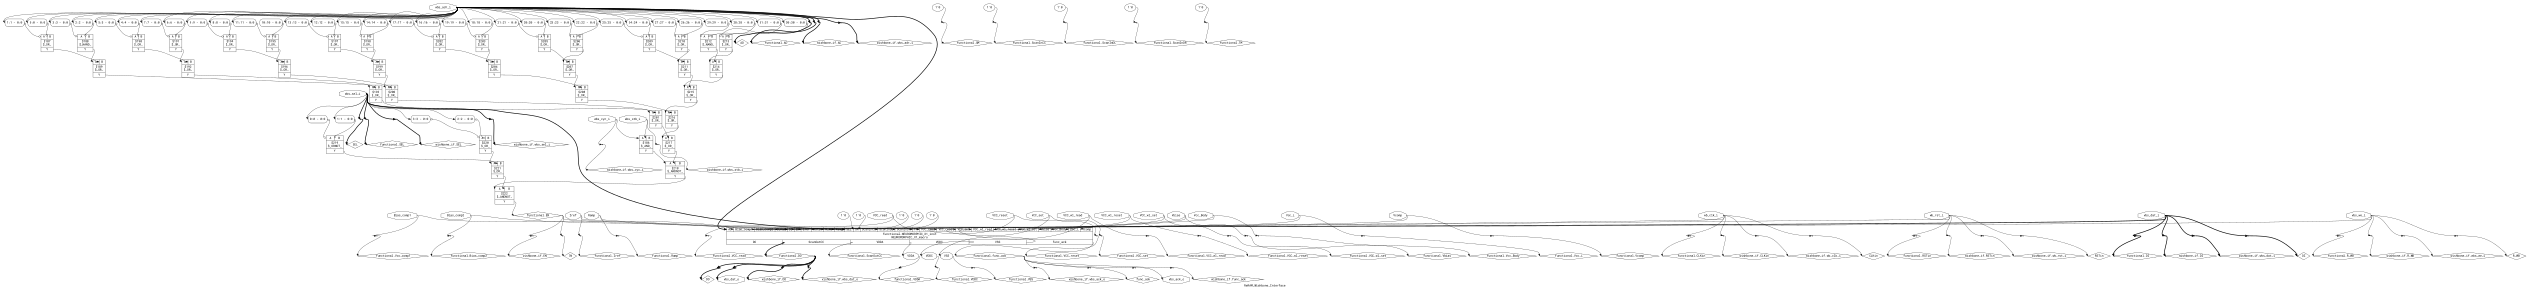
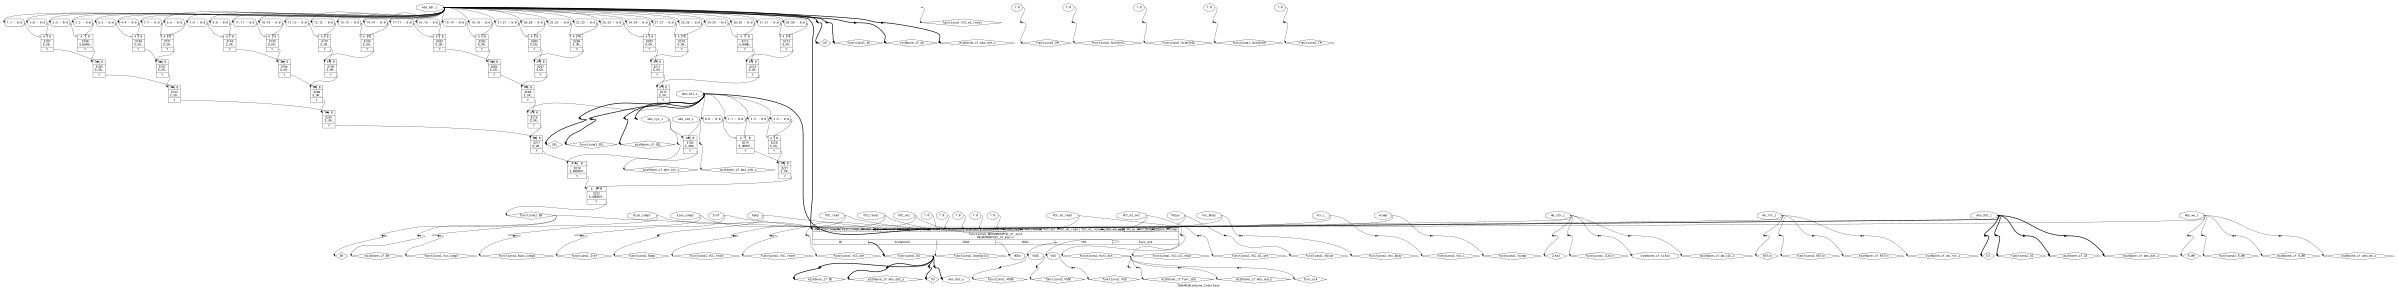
none -> (353, 15)
(532, 145) -> none
(1112, 216) -> none
(1754, 256) -> (1655, 256)
(1176, 279) -> none
